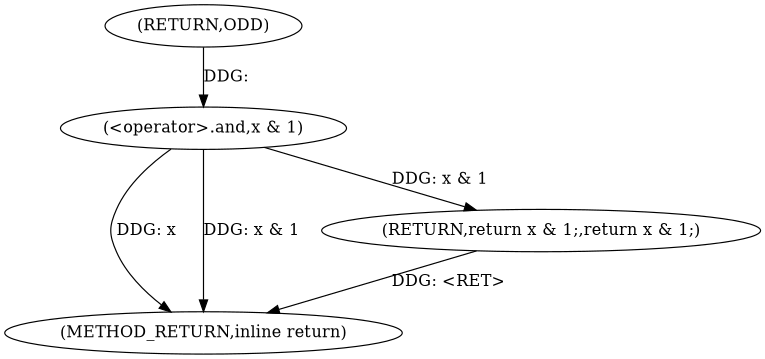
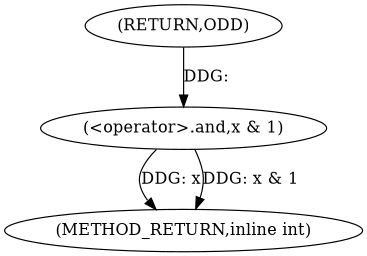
(541, 231) -> none
(204, 333) -> (184, 231)
